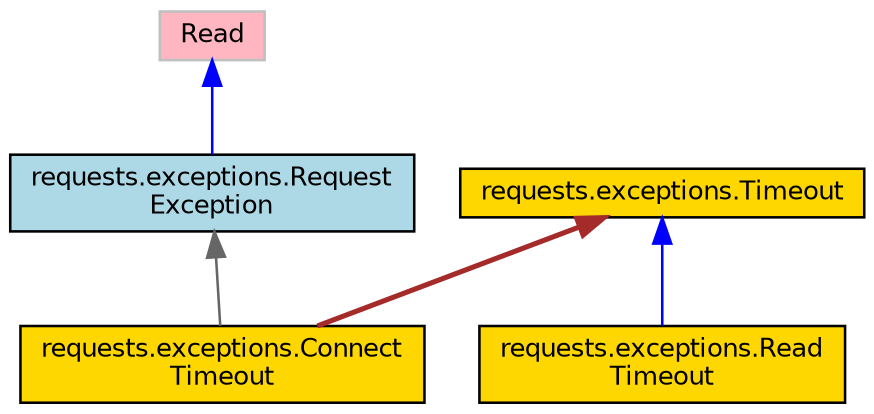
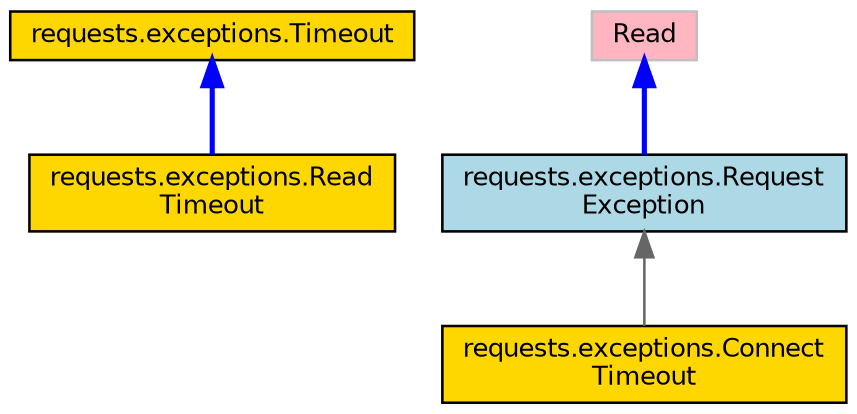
(212, 120) -> (644, 120)
(448, 276) -> none
(662, 285) -> (212, 120)
